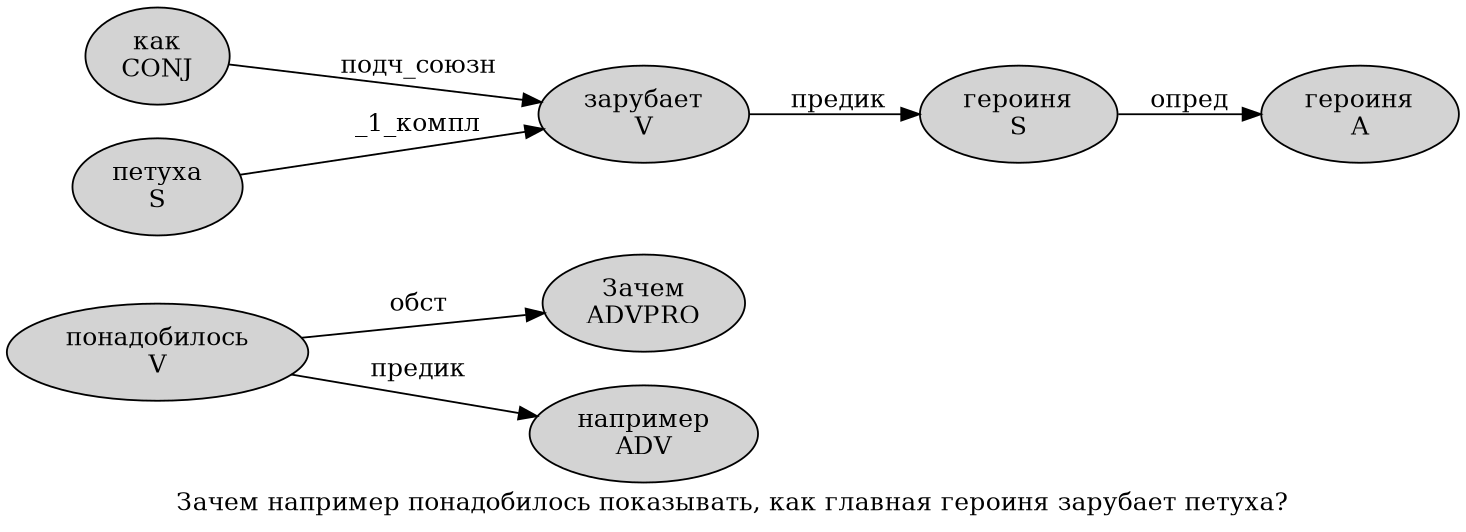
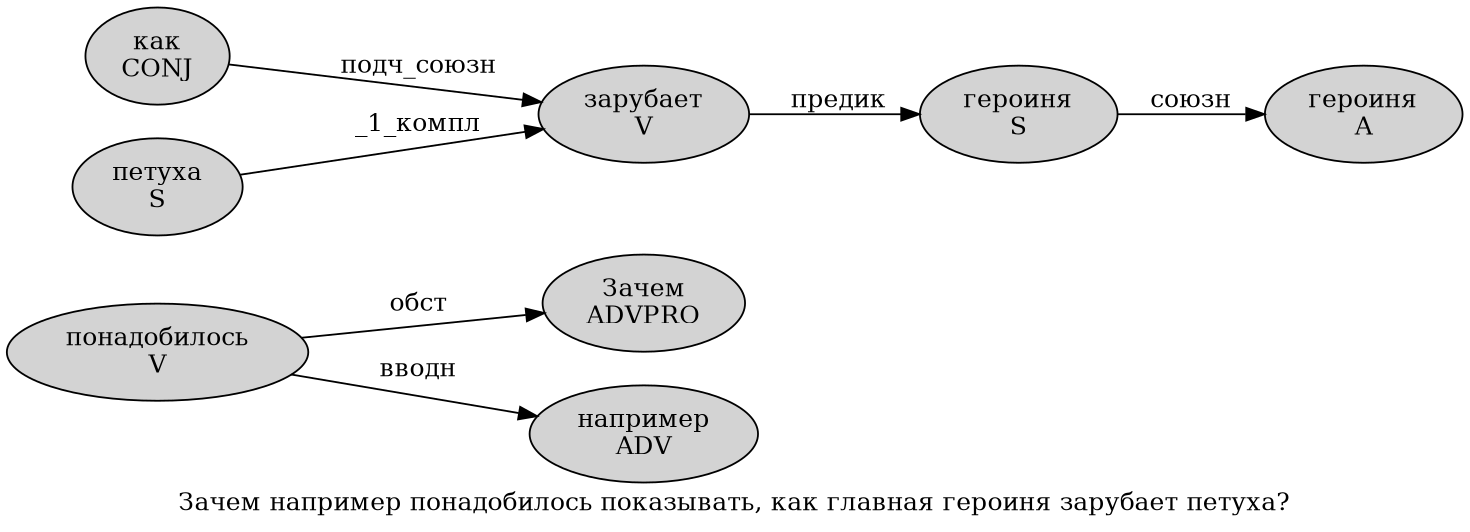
(1189, 101) -> (1191, 101)
(419, 369) -> (419, 369)
